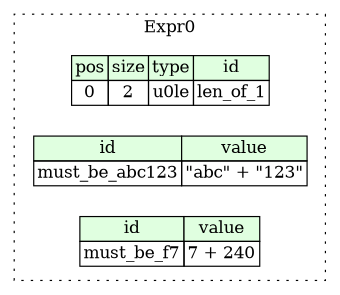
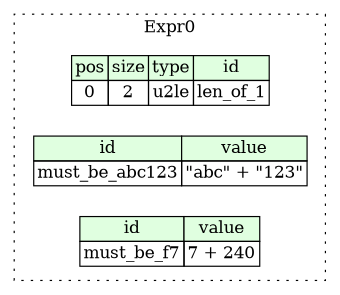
(171, 92) -> (171, 92)
